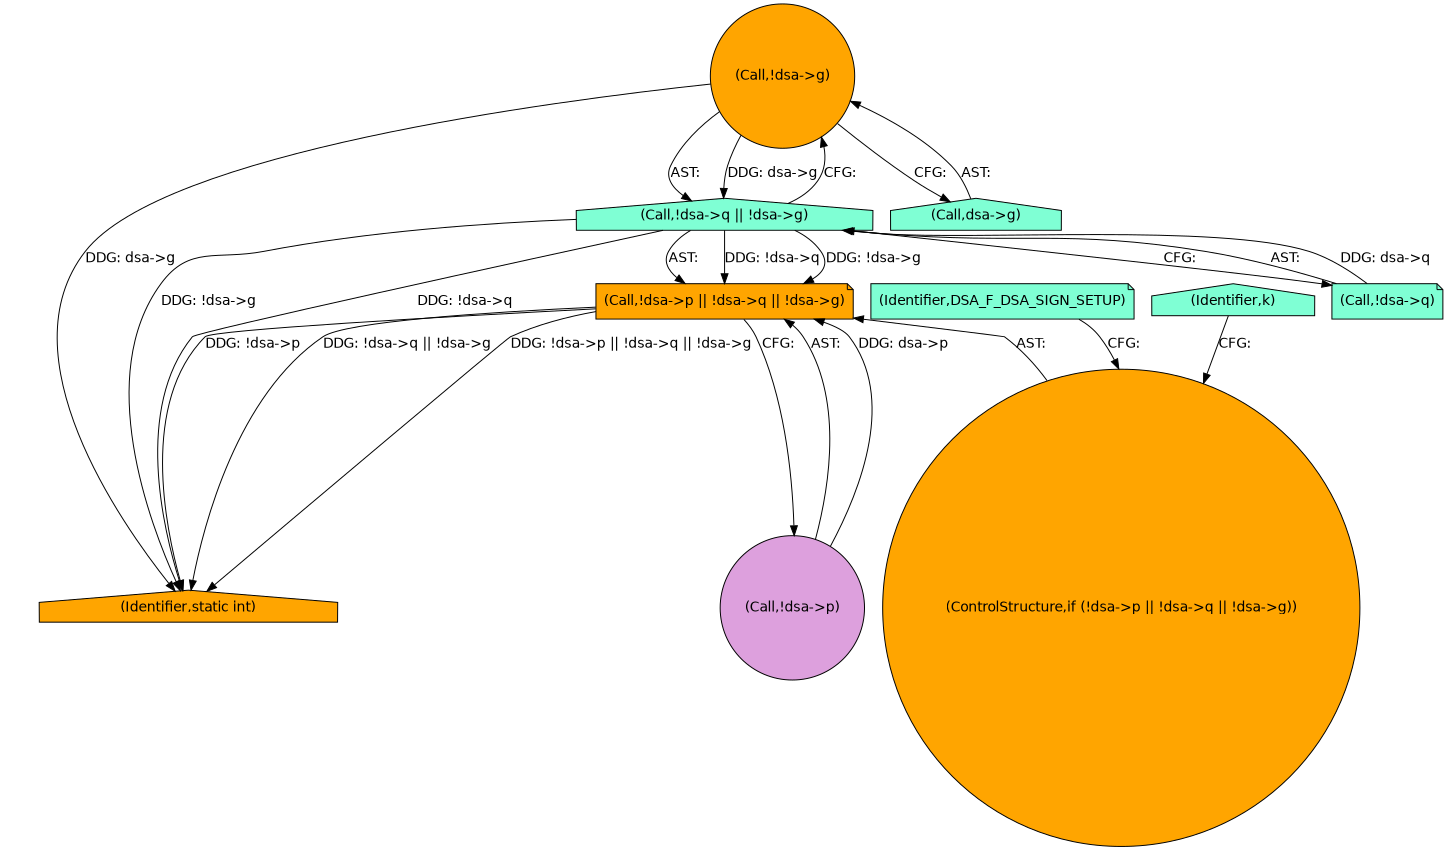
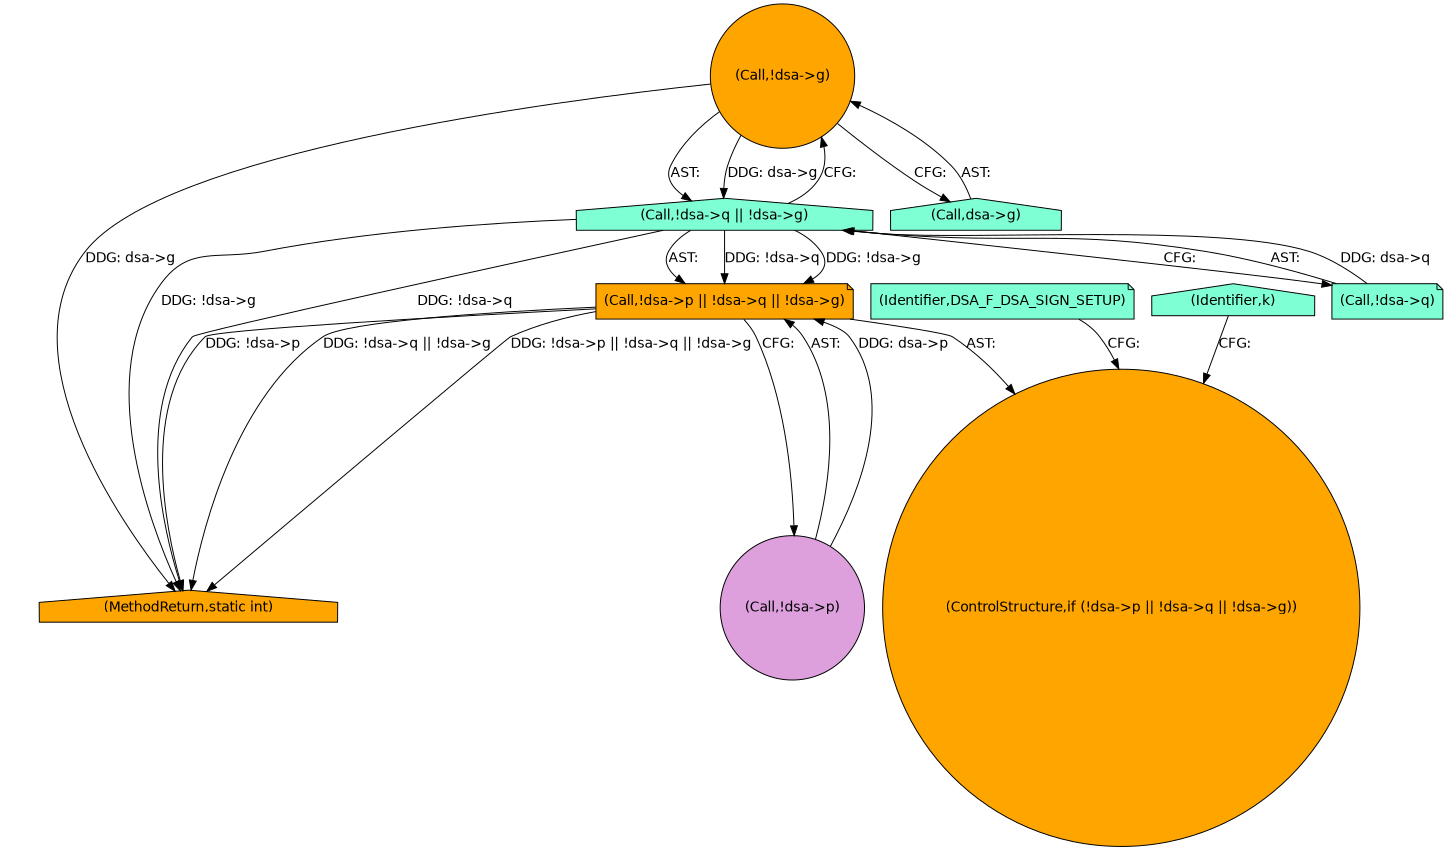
(964, 332) -> (938, 333)
(188, 608) -> (188, 608)
